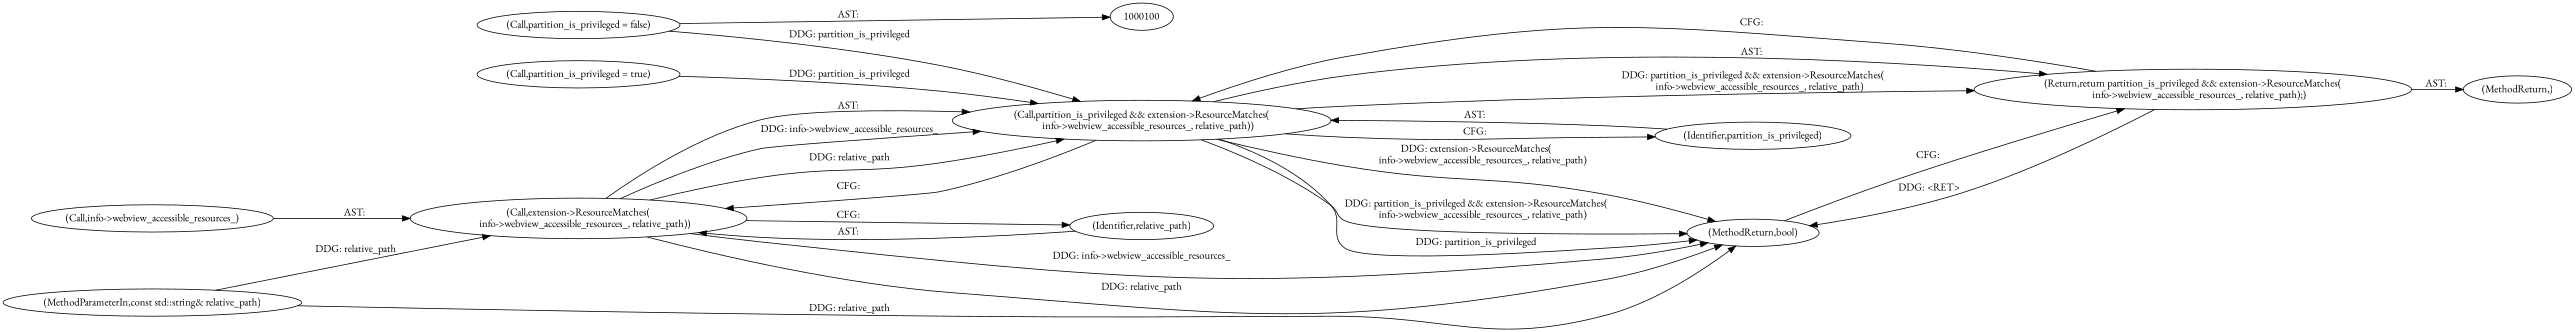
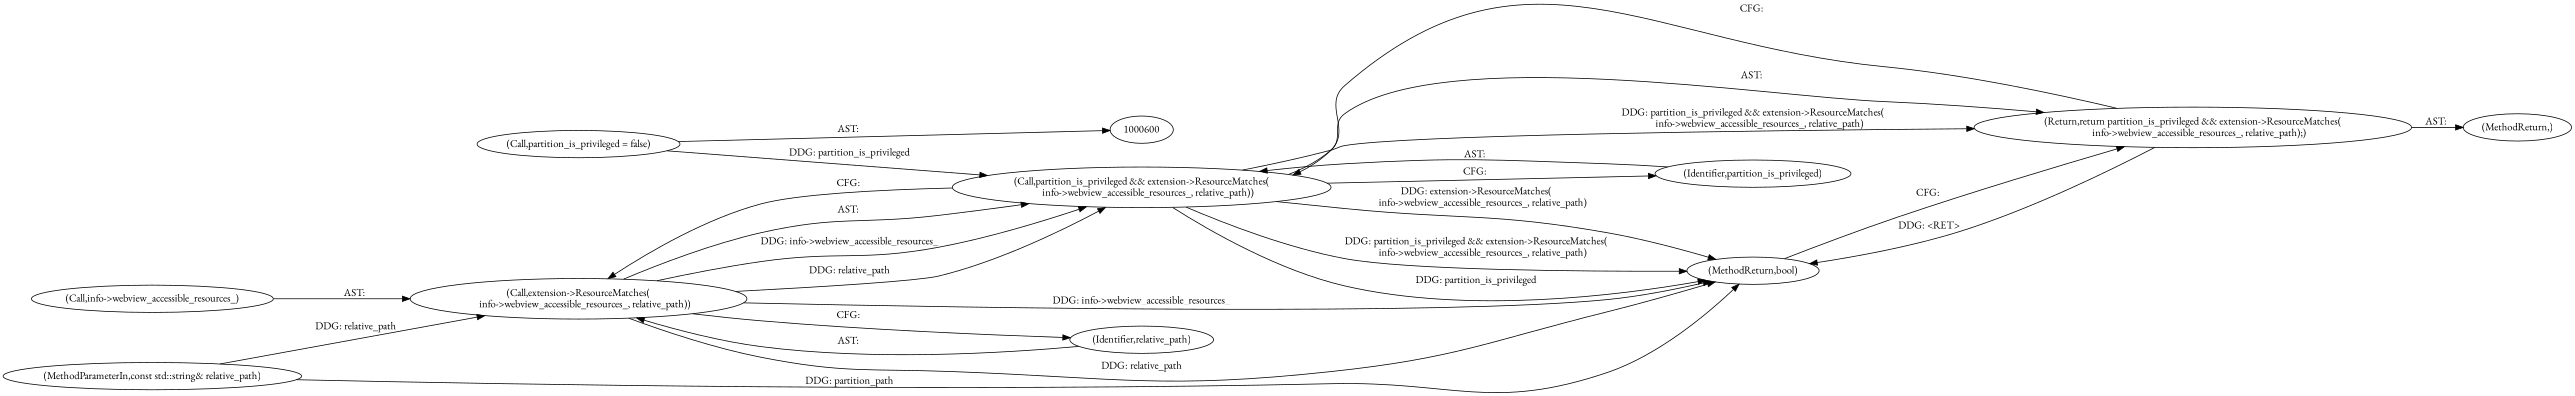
(1142, 17) -> (1142, 130)
(579, 74) -> none
(850, 308) -> (850, 381)
